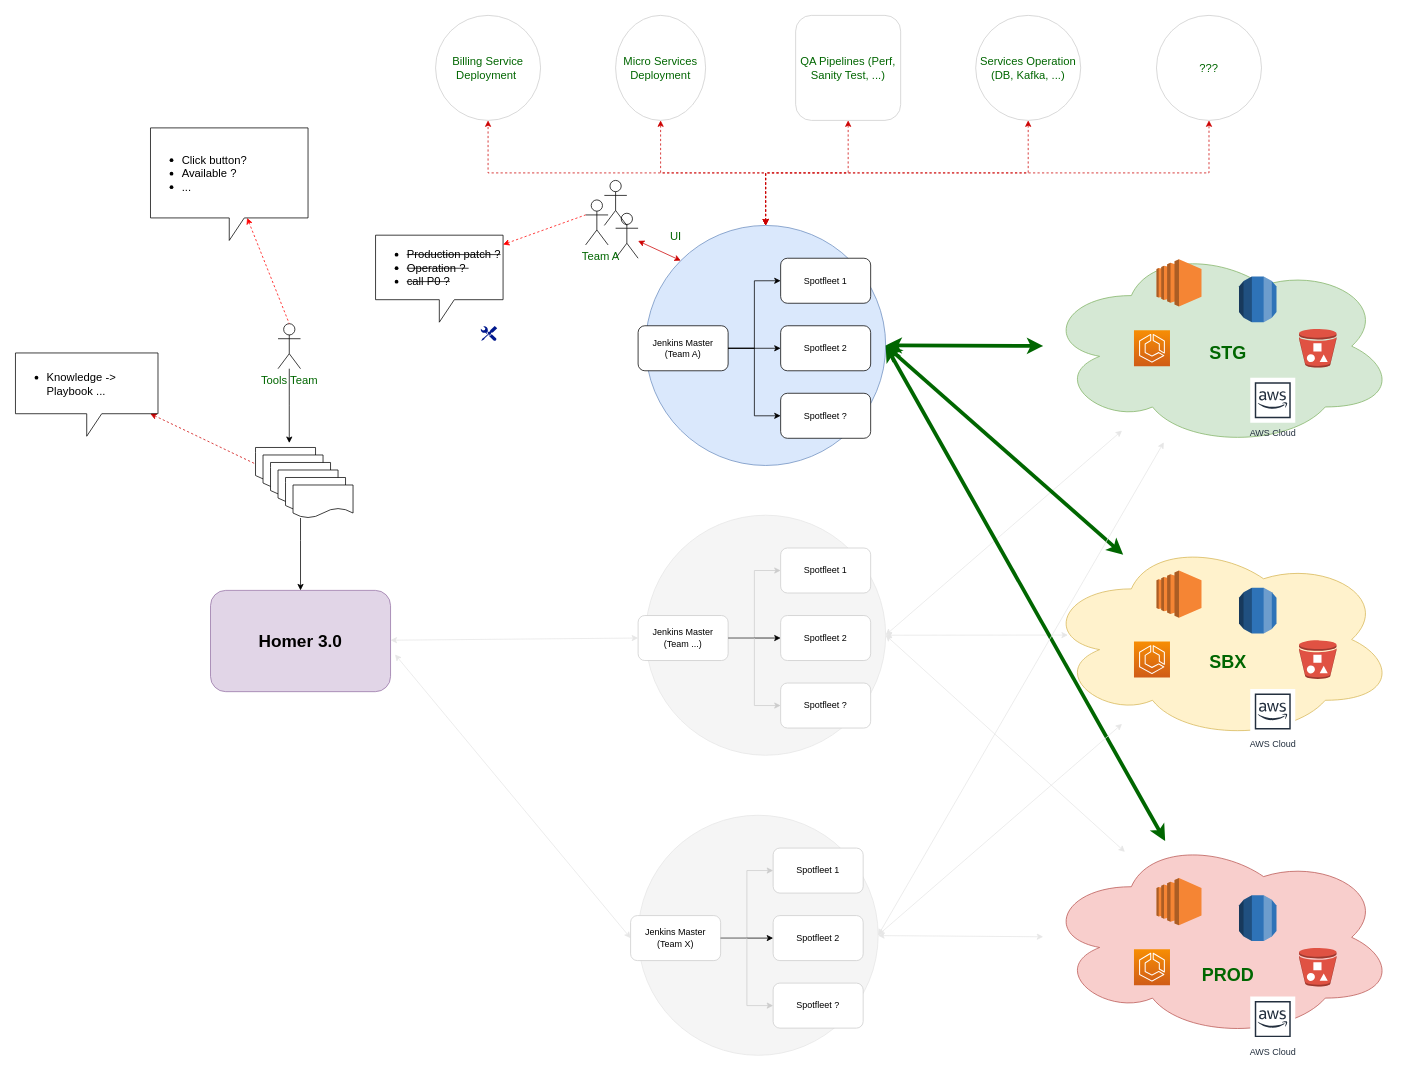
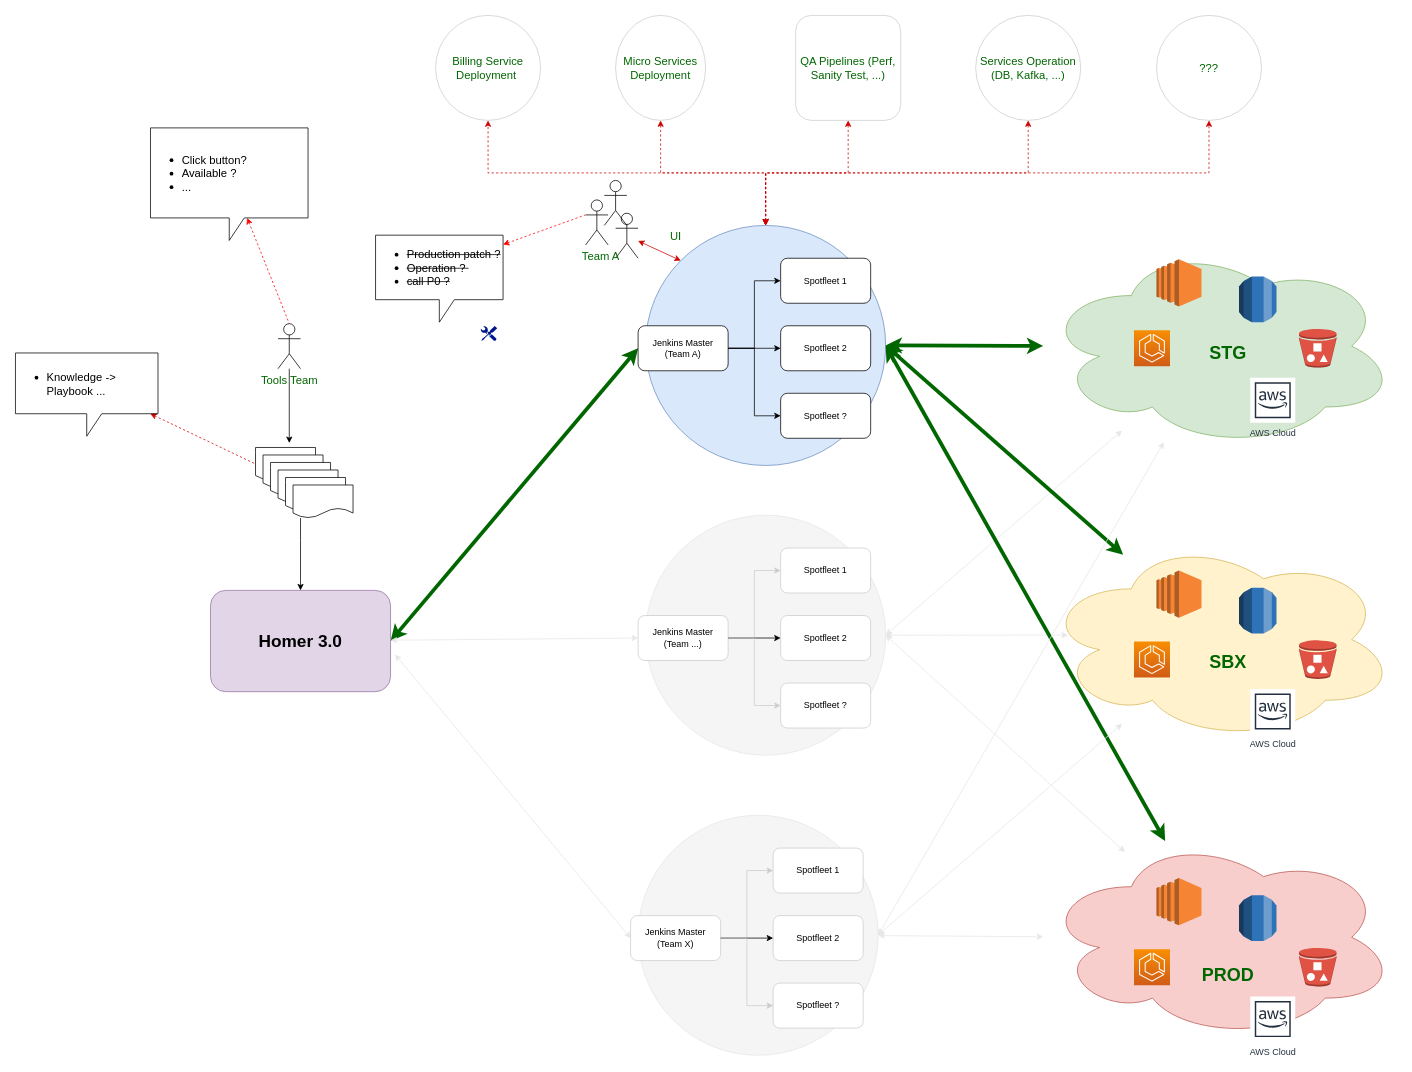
none -> (514, 495)
